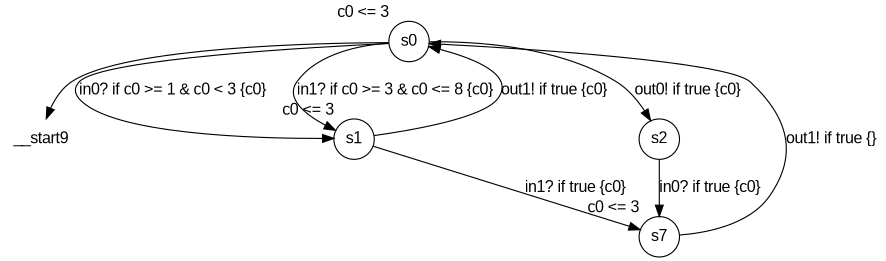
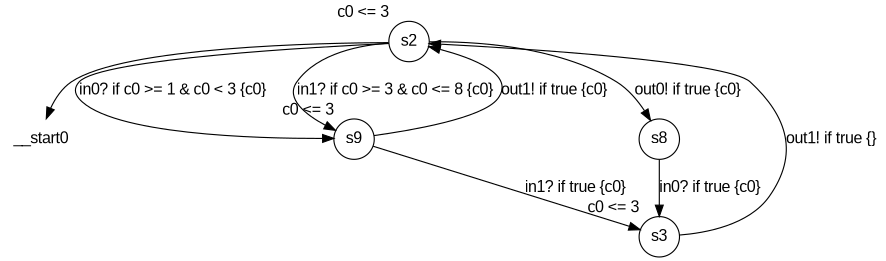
(409, 42) -> (409, 42)
(41, 139) -> (41, 139)
(354, 139) -> (354, 139)
(659, 139) -> (659, 139)
(659, 237) -> (659, 237)
